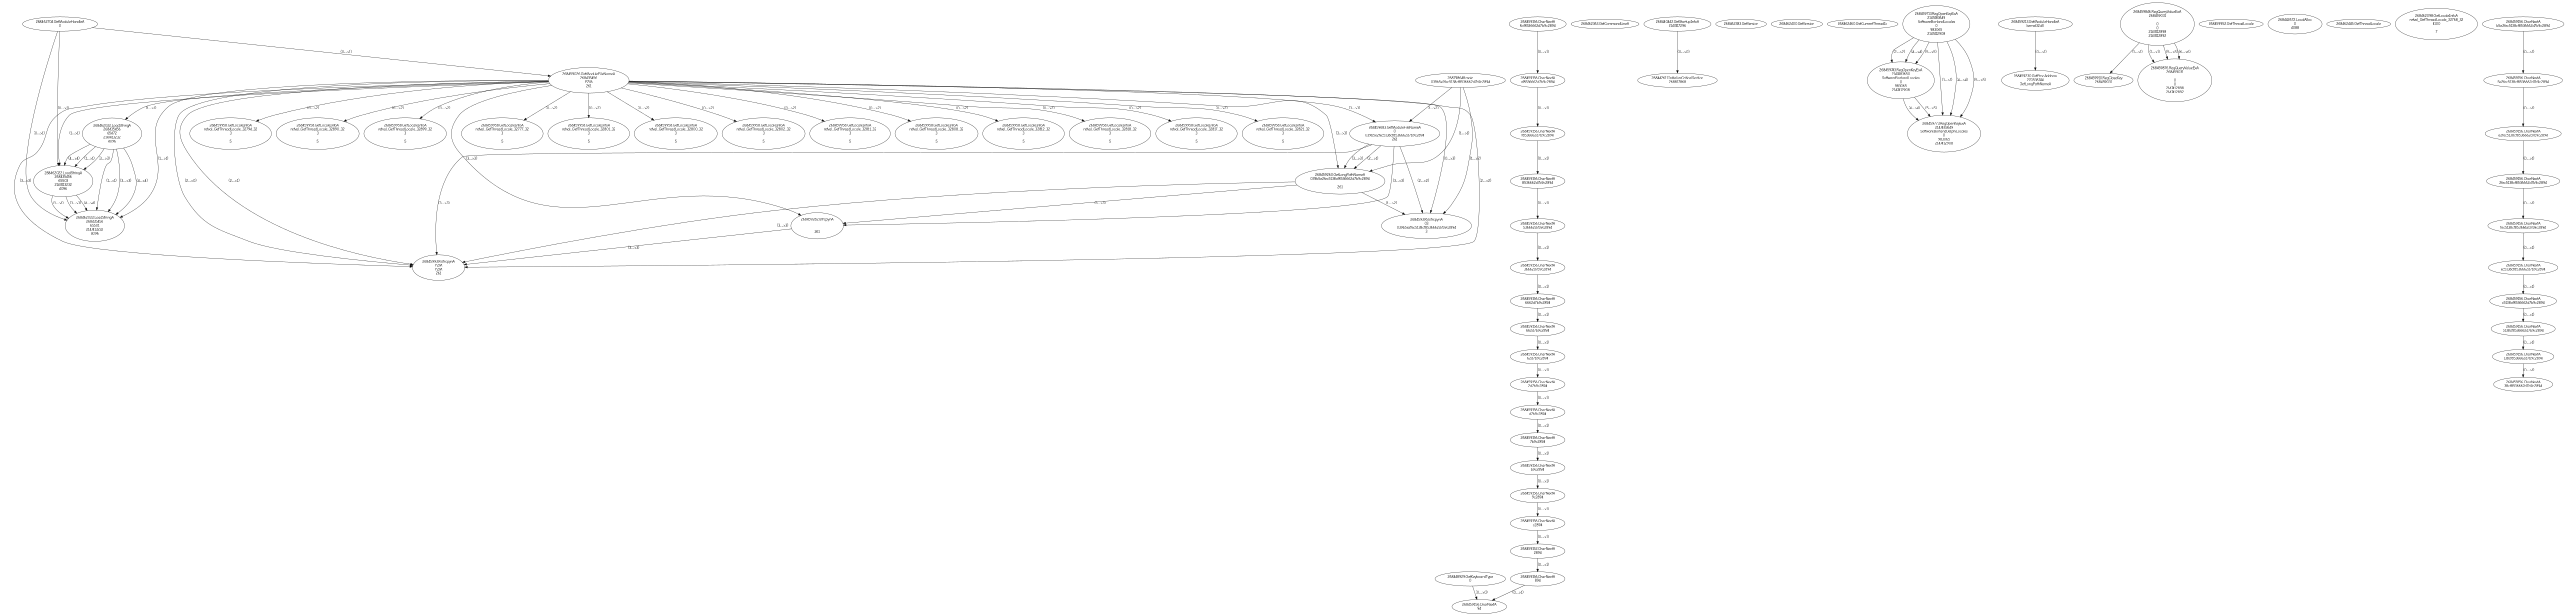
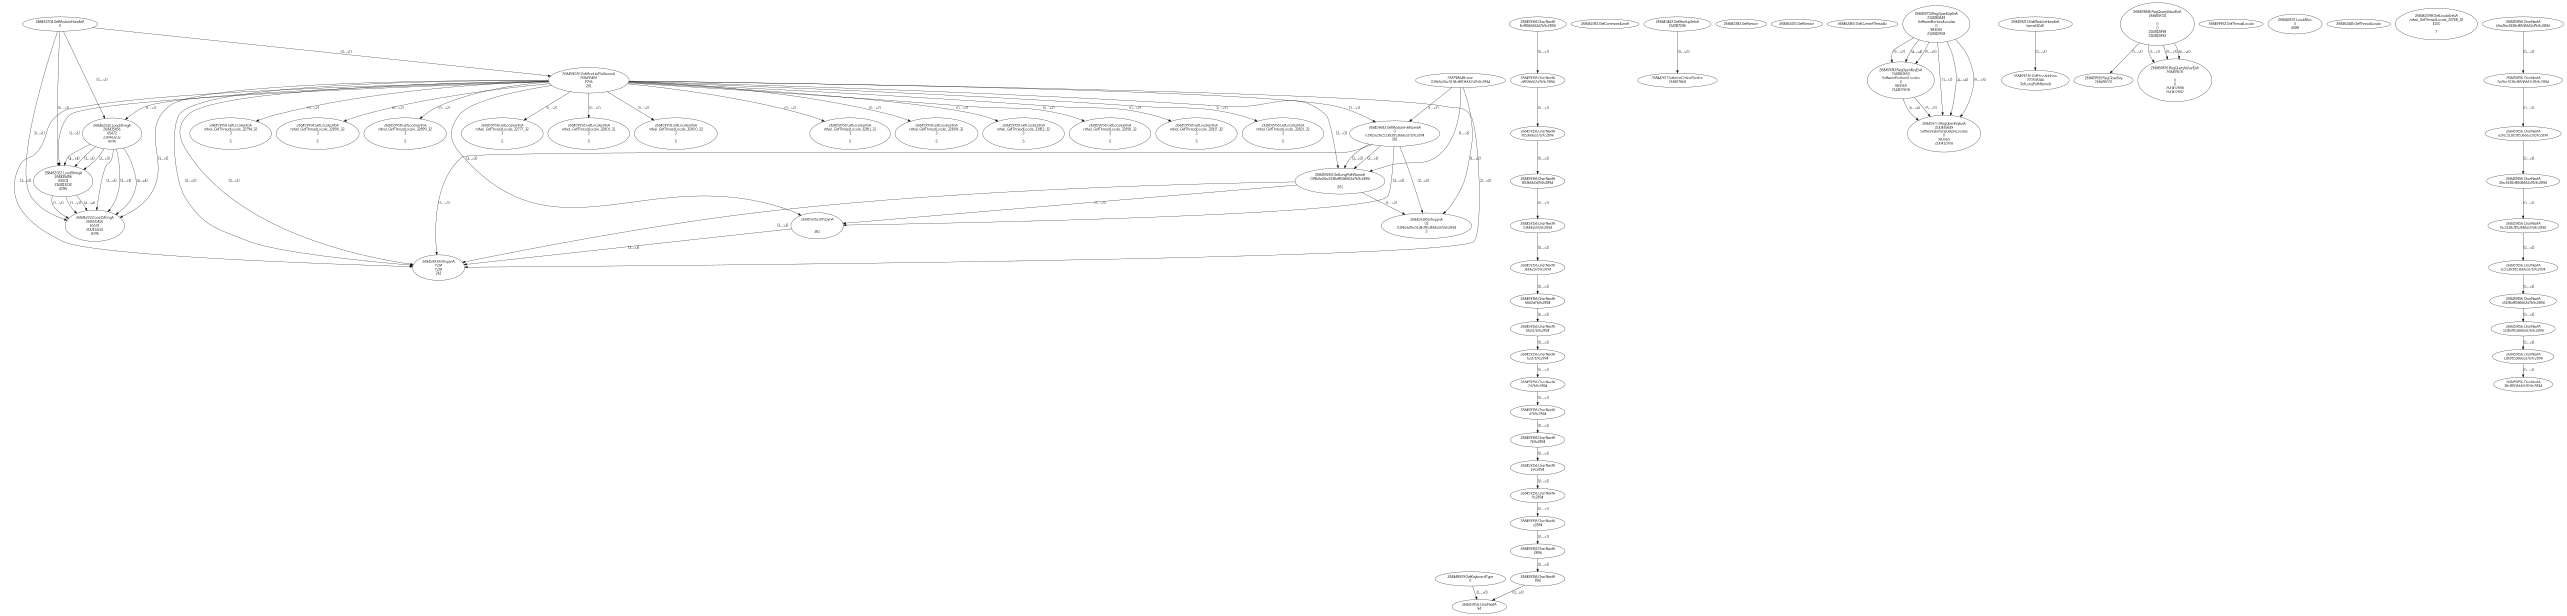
none -> (84, 74)
(1088, 90) -> none
(764, 134) -> none
